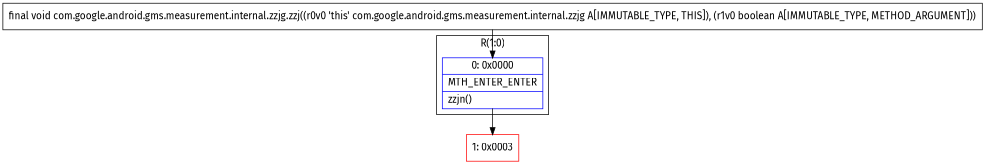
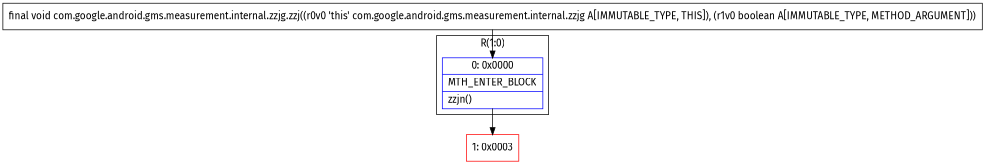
(493, 83) -> (493, 83)
